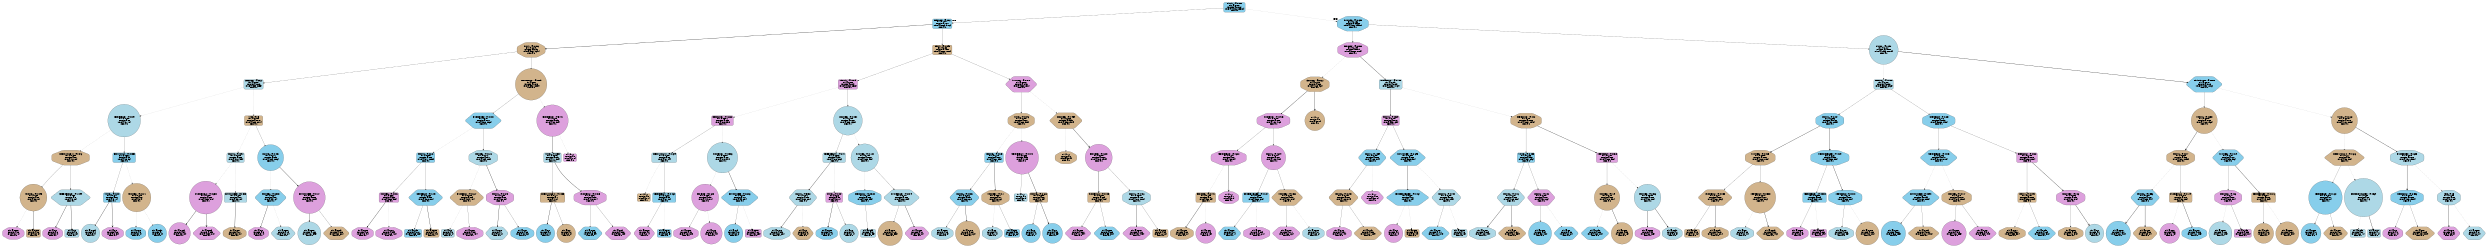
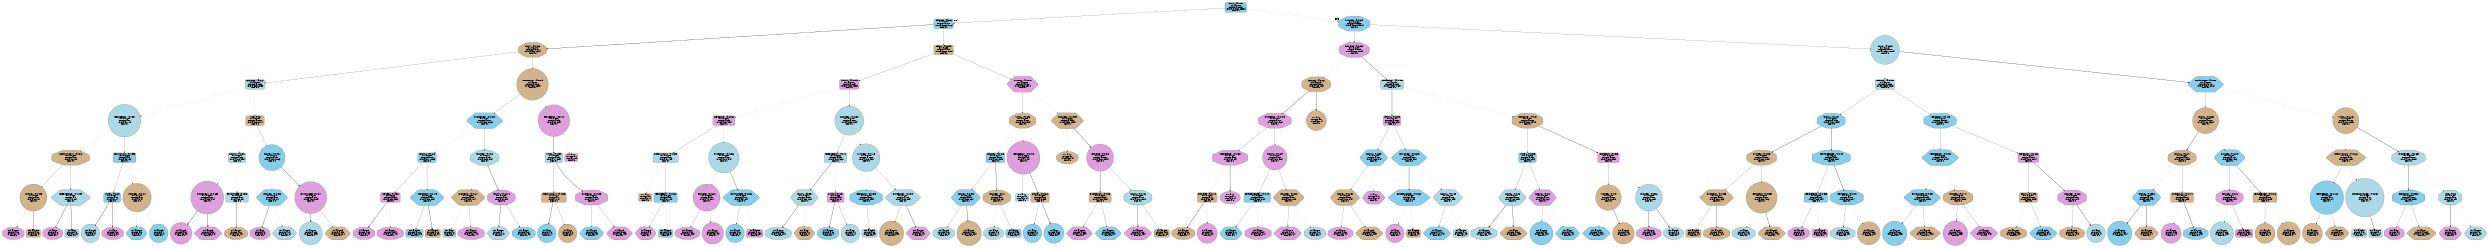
(136, 233) -> (137, 233)
(2311, 233) -> (2312, 233)
